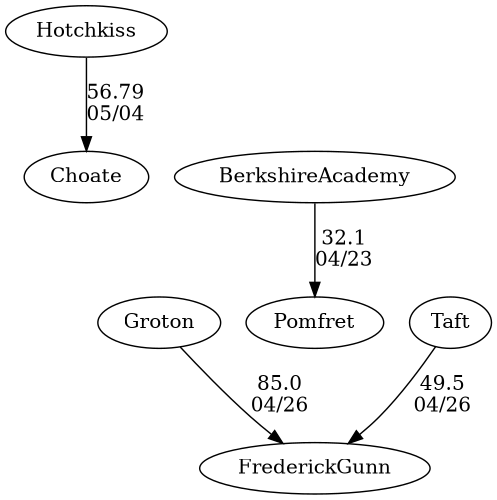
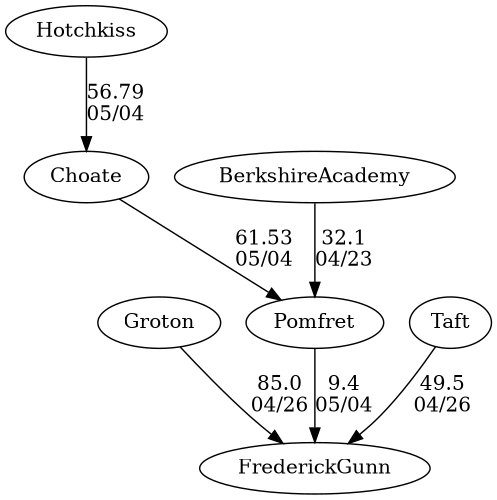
none -> (194, 246)
none -> (315, 388)
